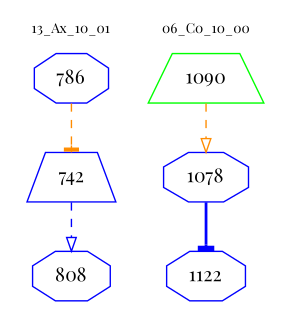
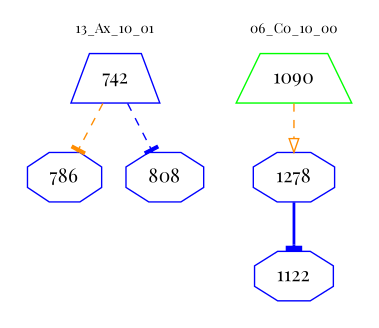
(71, 124) -> (92, 125)
(206, 177) -> (294, 177)
(71, 220) -> (139, 125)
